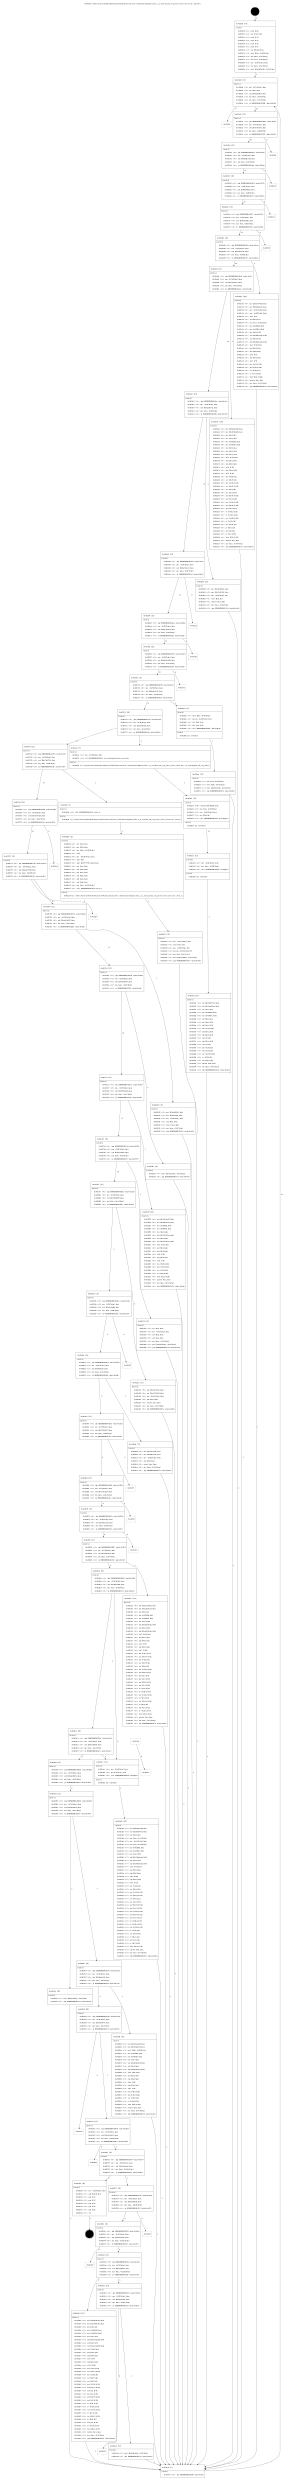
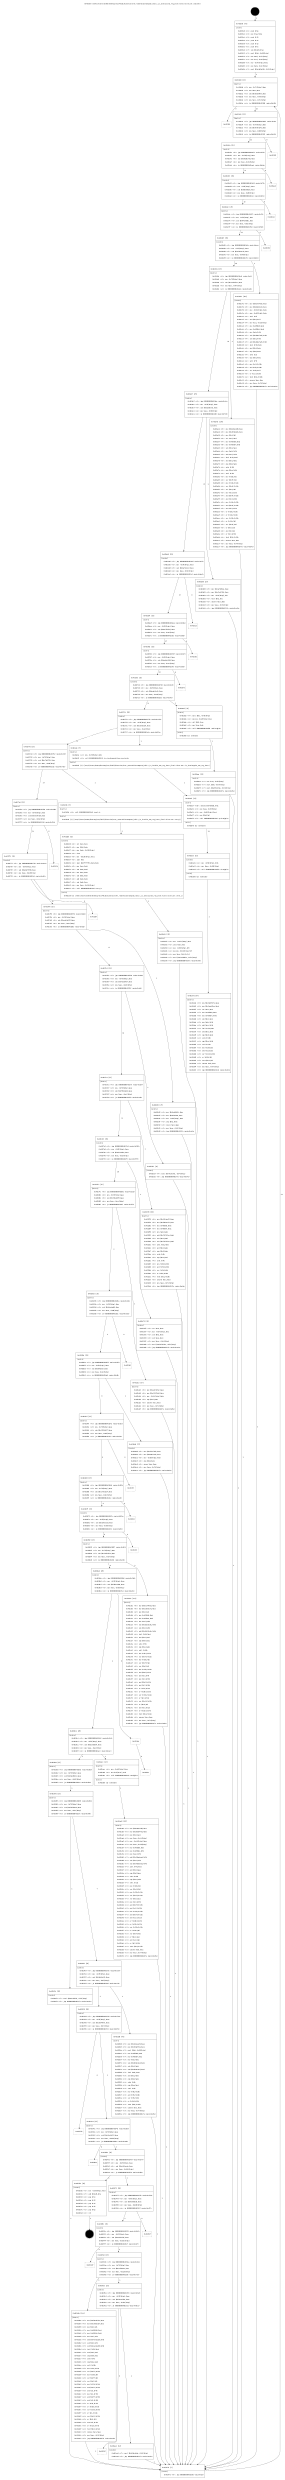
(115, 1676) -> (118, 1668)
